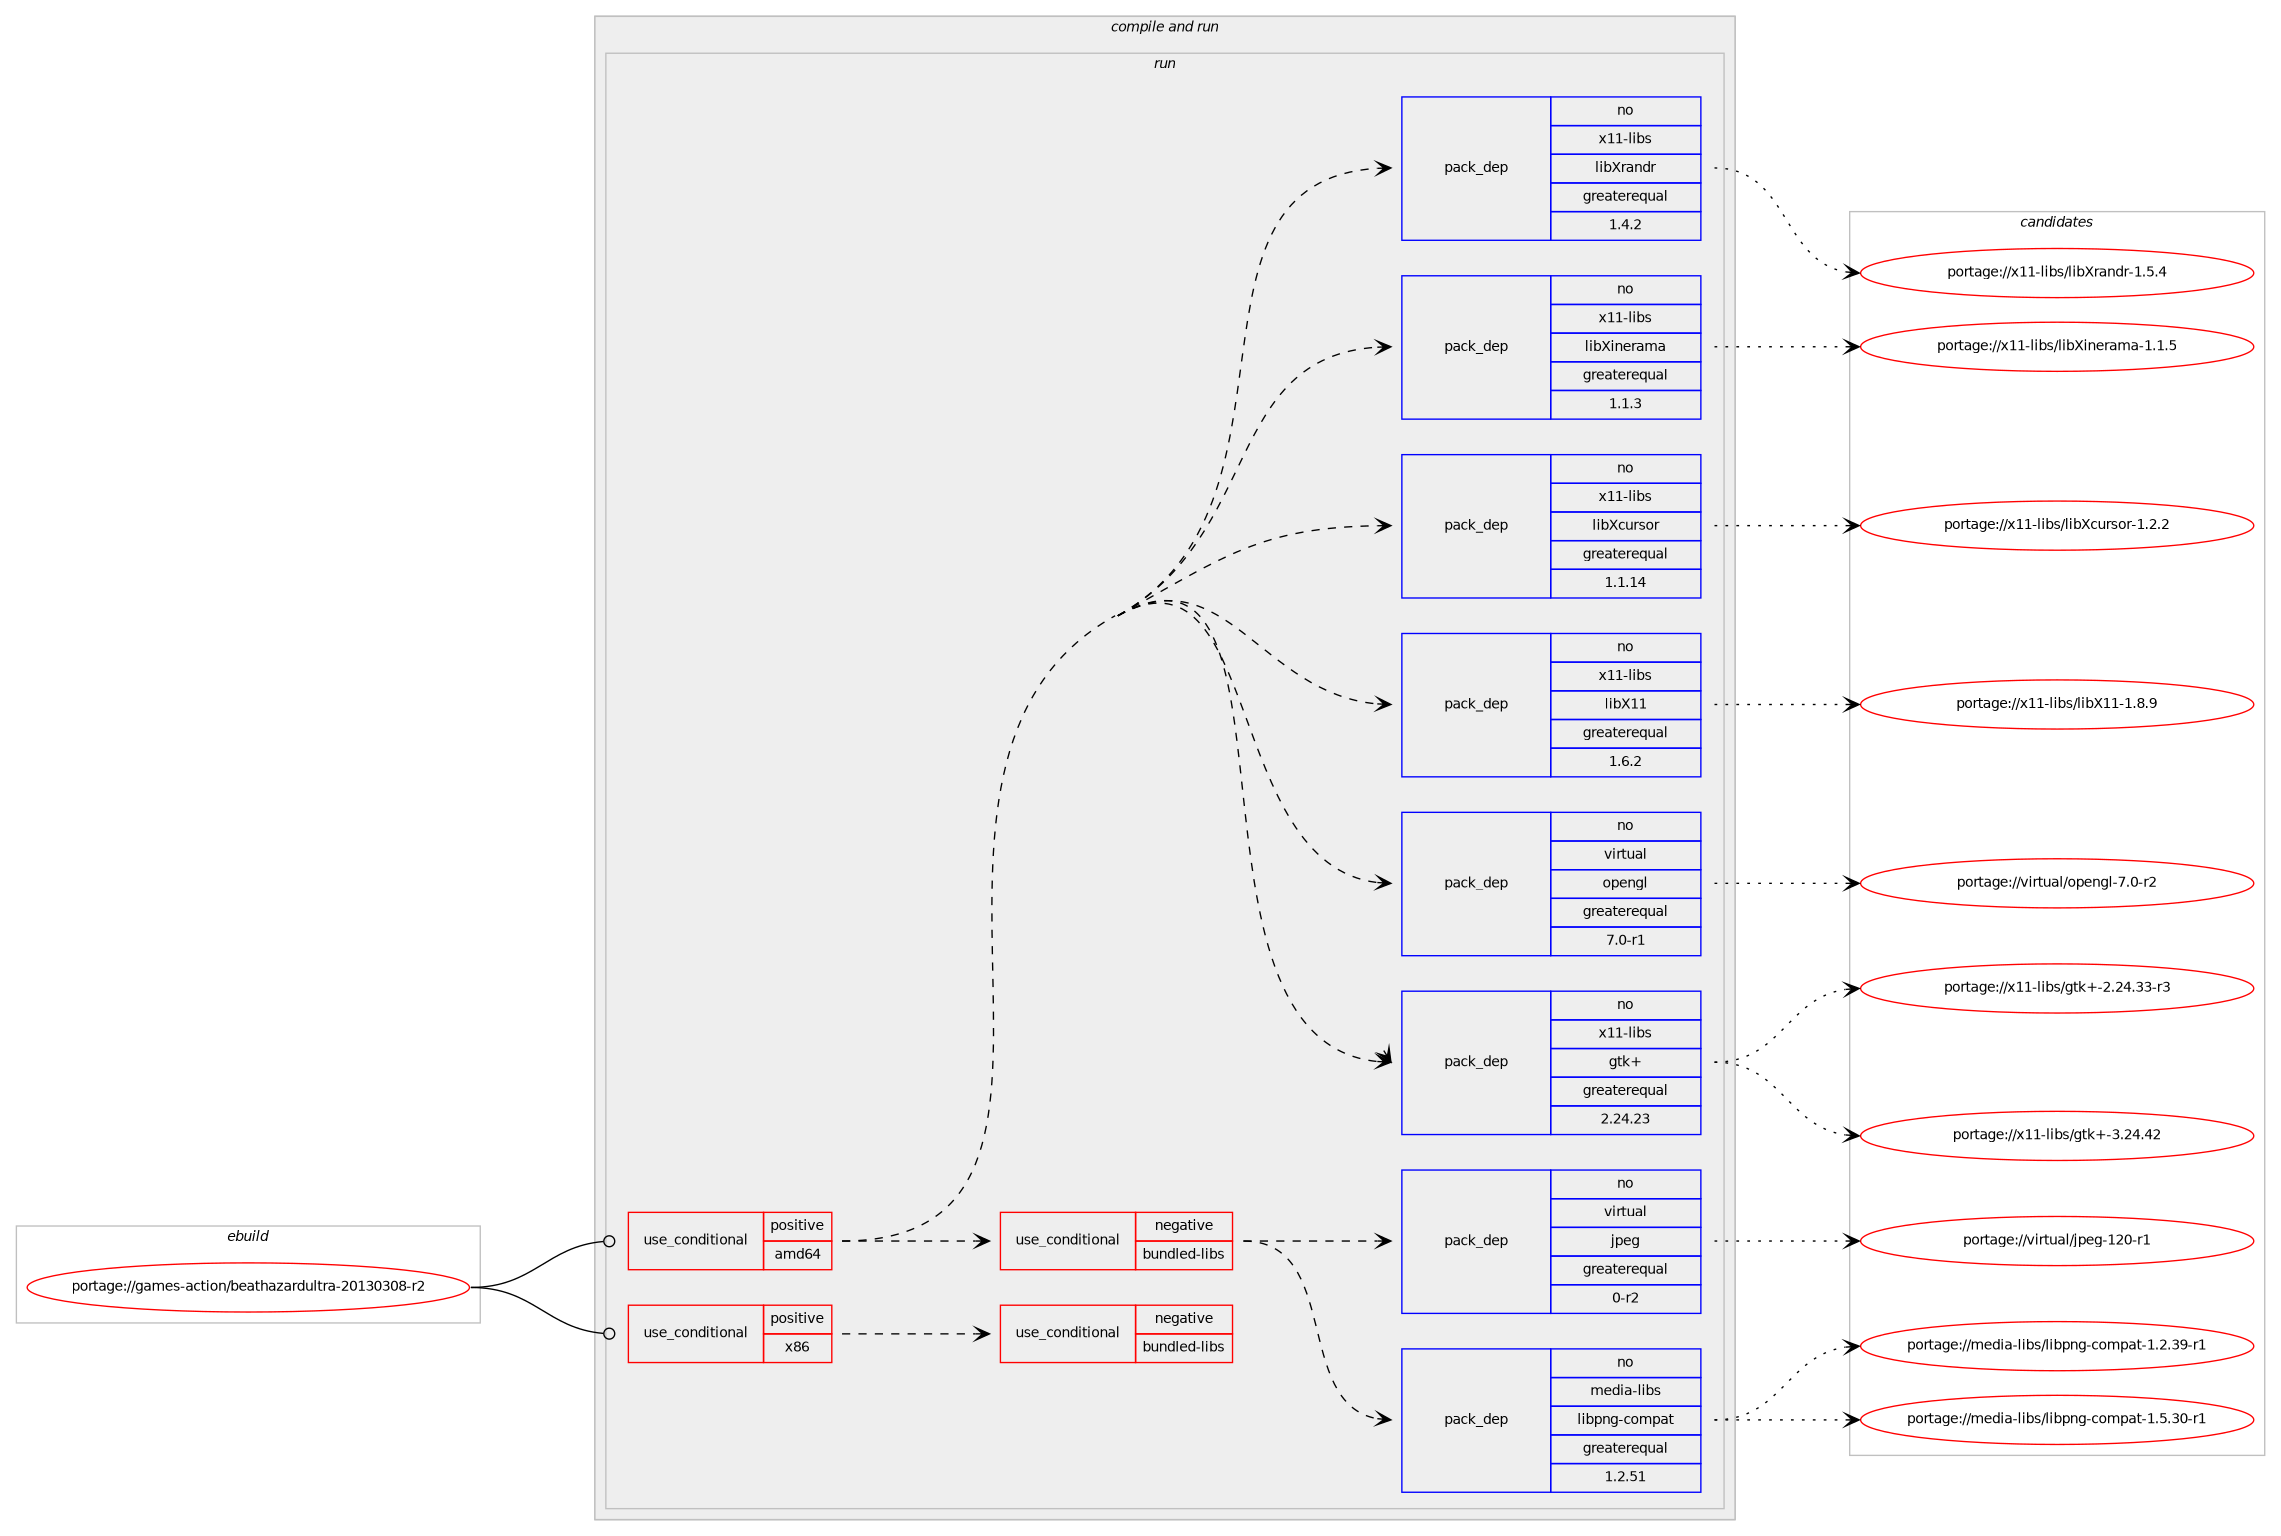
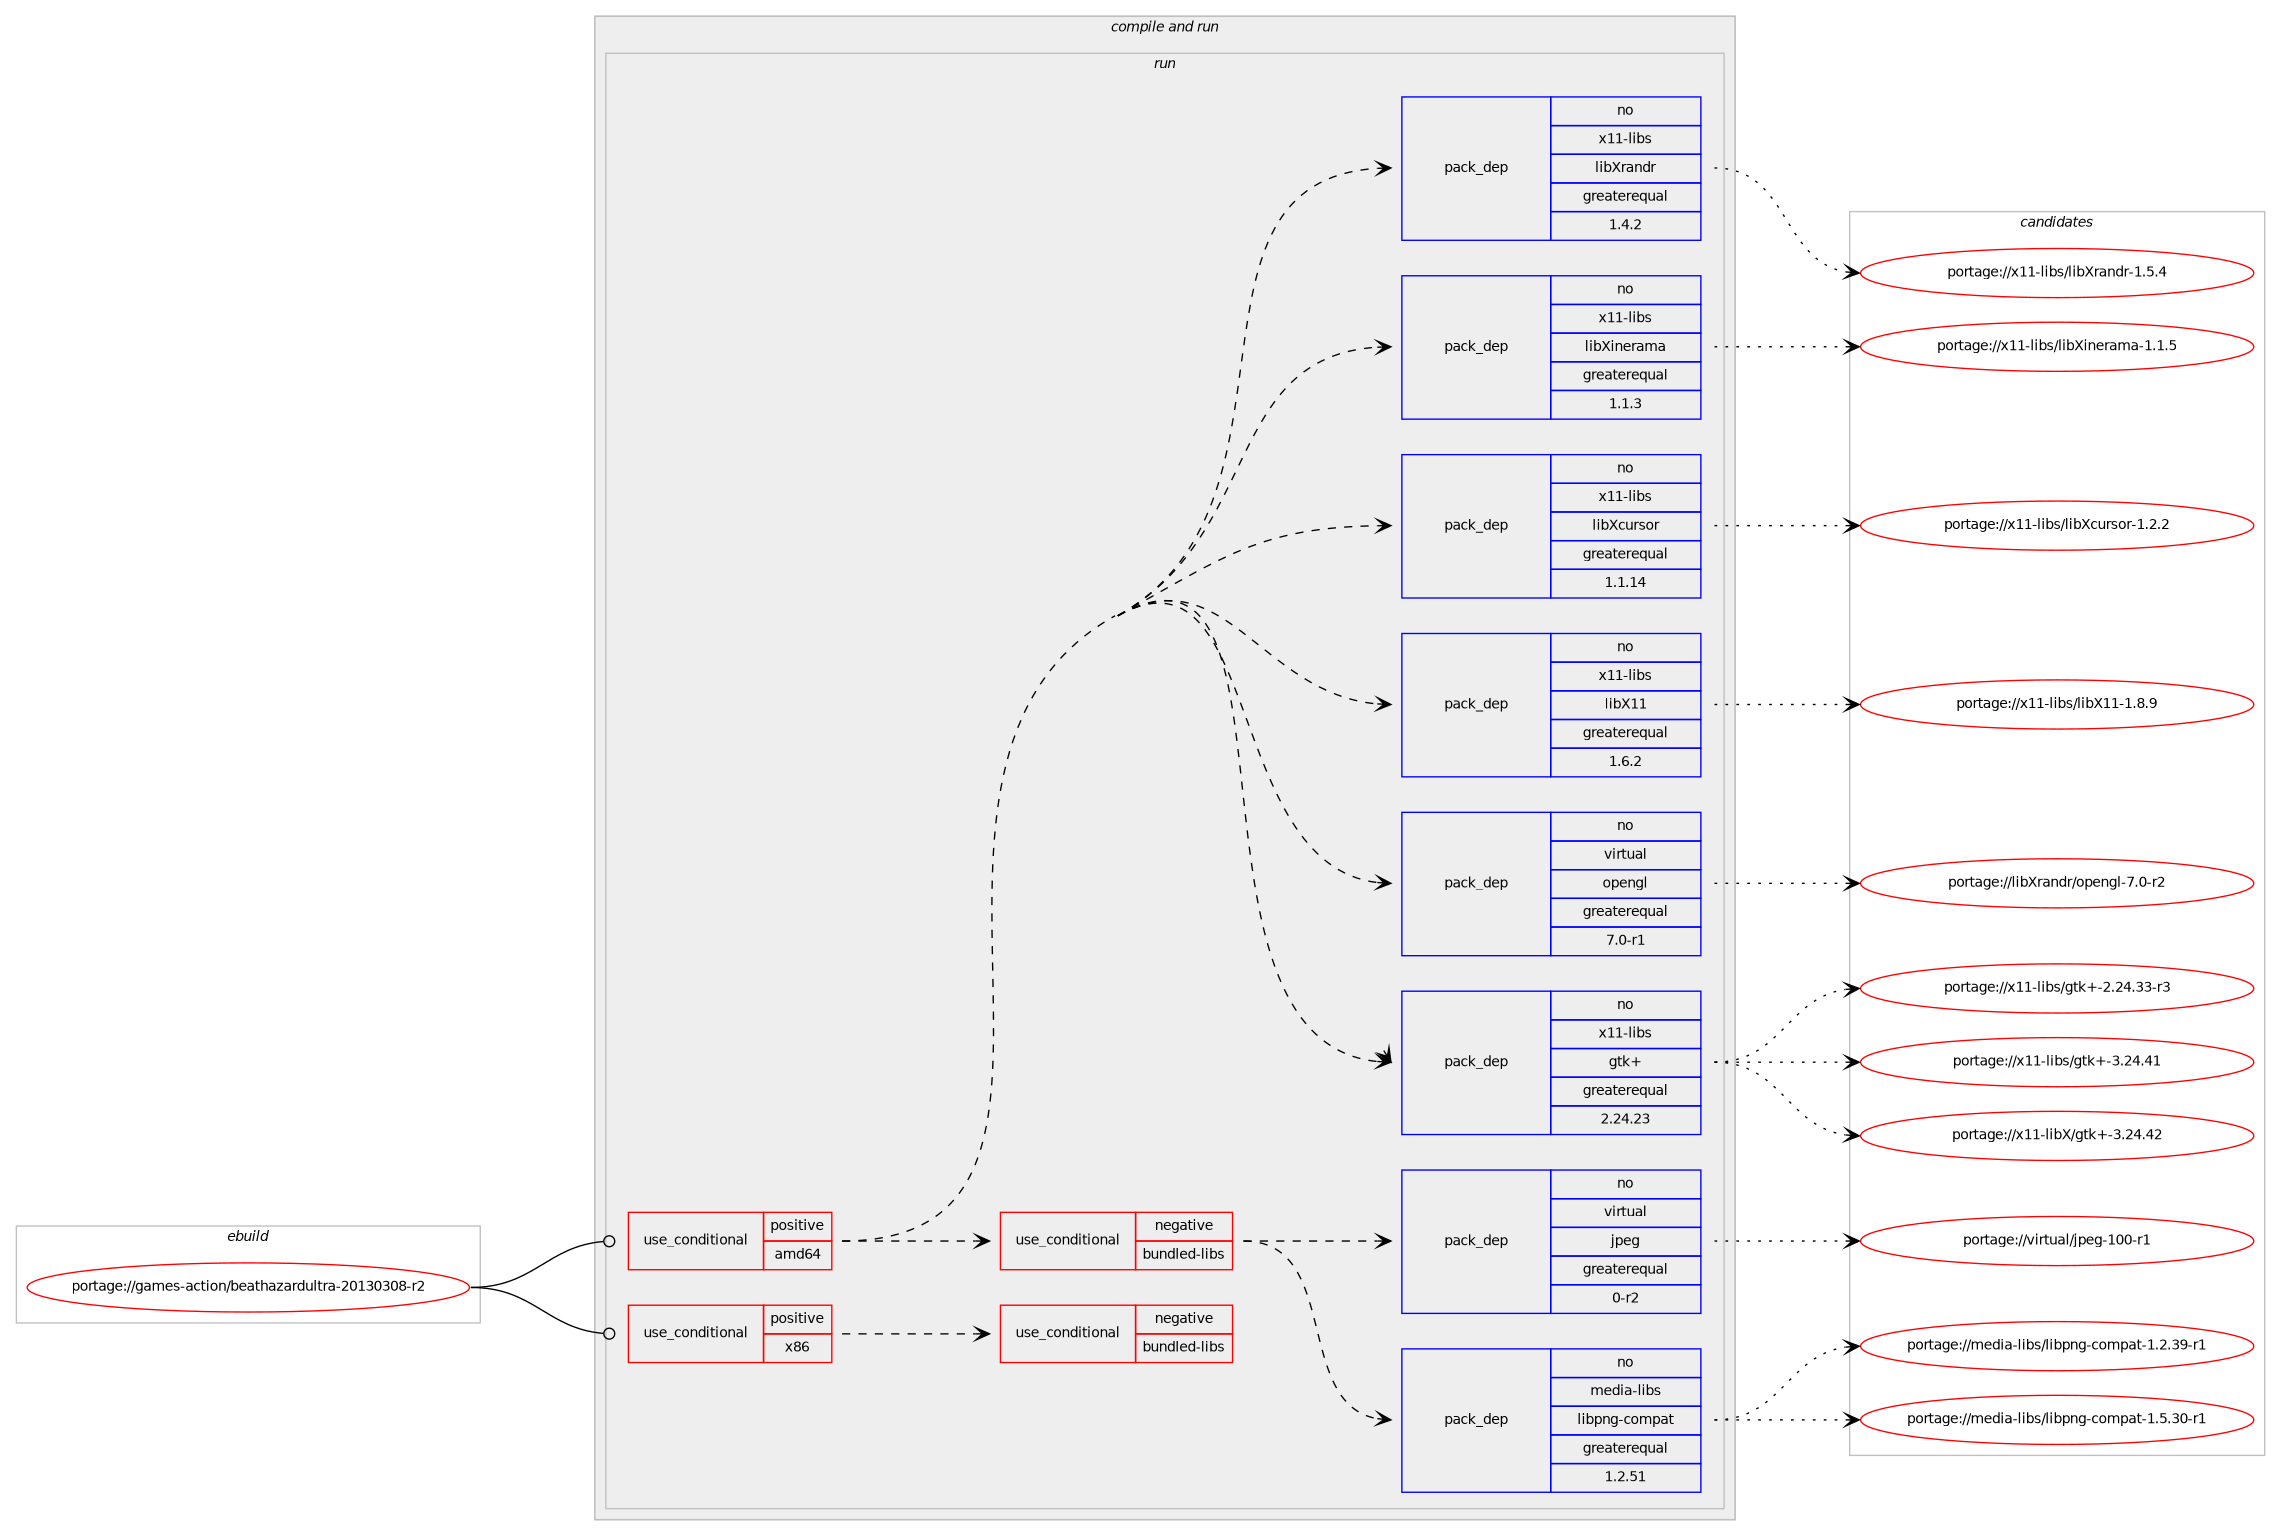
(2057, 883) -> (2057, 883)
none -> (2057, 1062)
(2057, 1136) -> (2057, 1136)
(2057, 1241) -> (2057, 1241)
